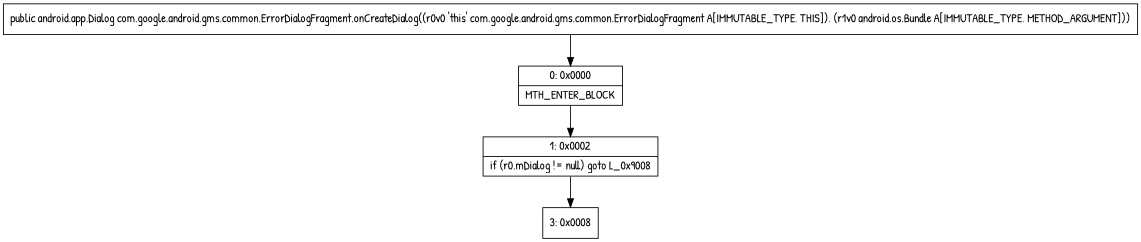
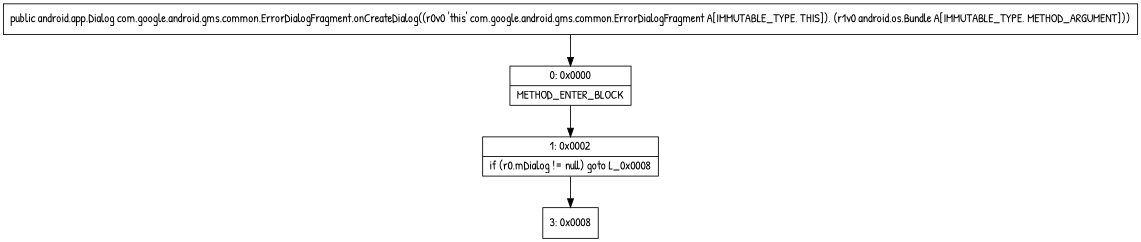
(571, 95) -> (571, 95)
(571, 166) -> (571, 166)
